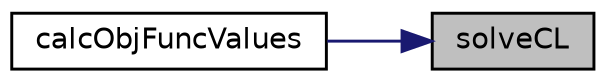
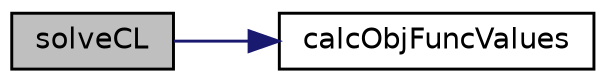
(364, 41) -> (211, 41)
